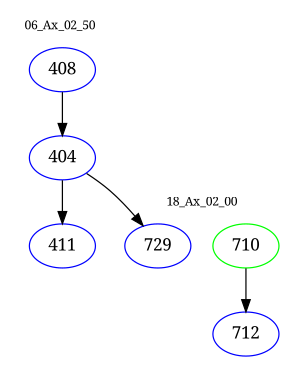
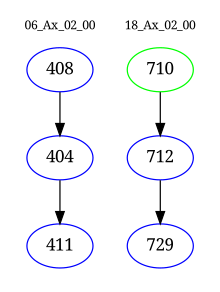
(60, 26) -> (60, 26)
(123, 203) -> (160, 196)
